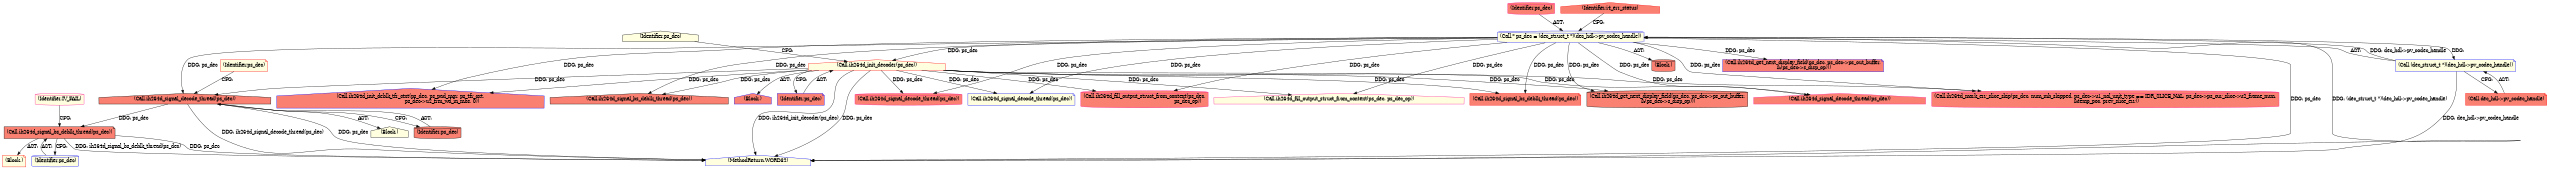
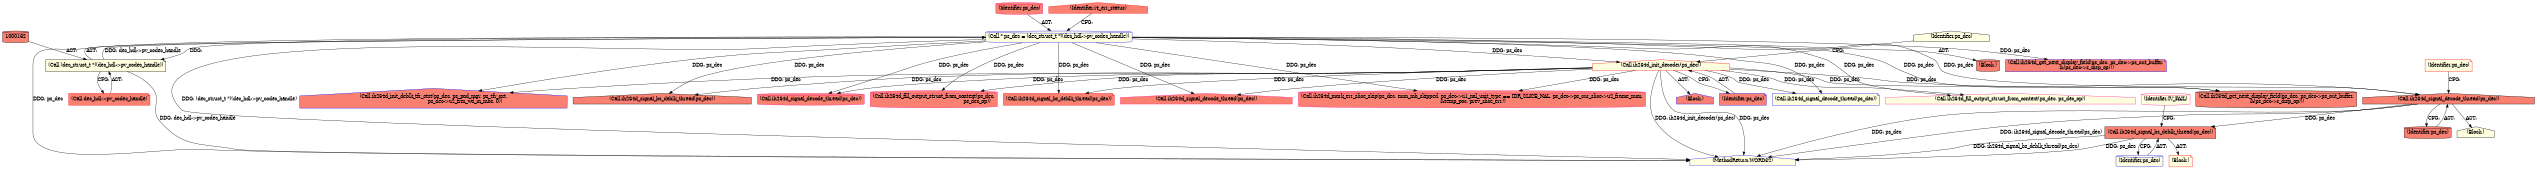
none -> (16, 37)
(2456, 66) -> (106, 66)
